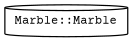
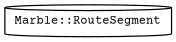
(66, 21) -> (88, 21)
